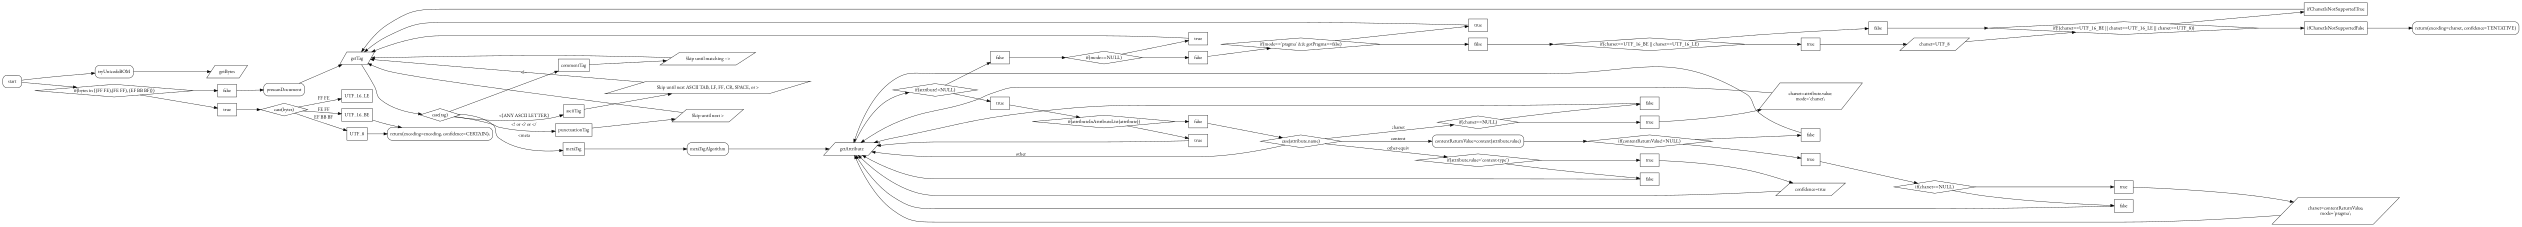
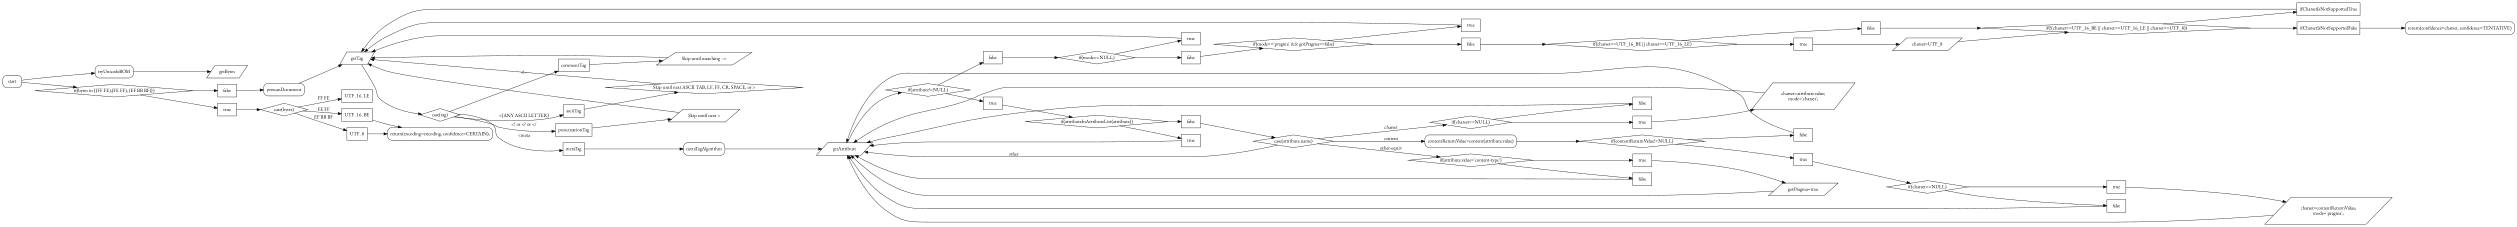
(2466, 28) -> (2460, 28)
(708, 87) -> (704, 87)
(1811, 189) -> (1803, 189)
